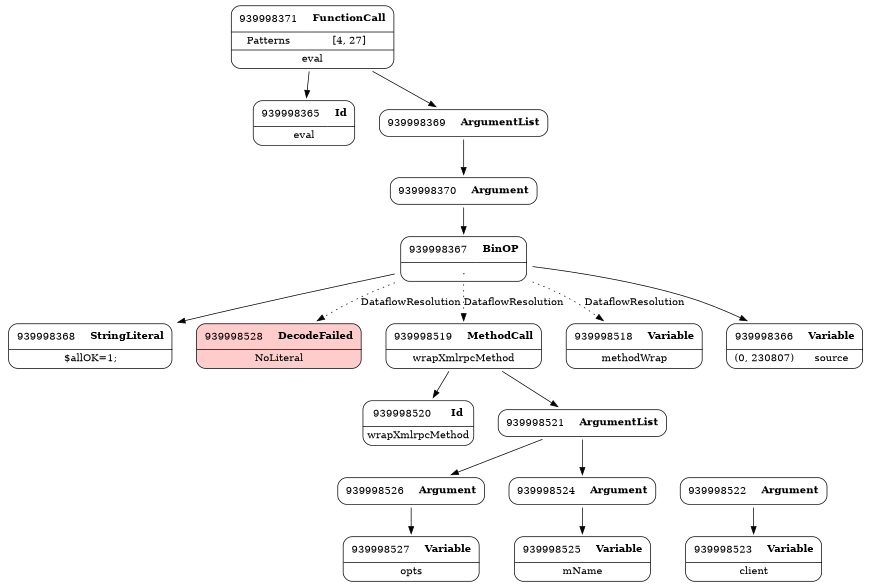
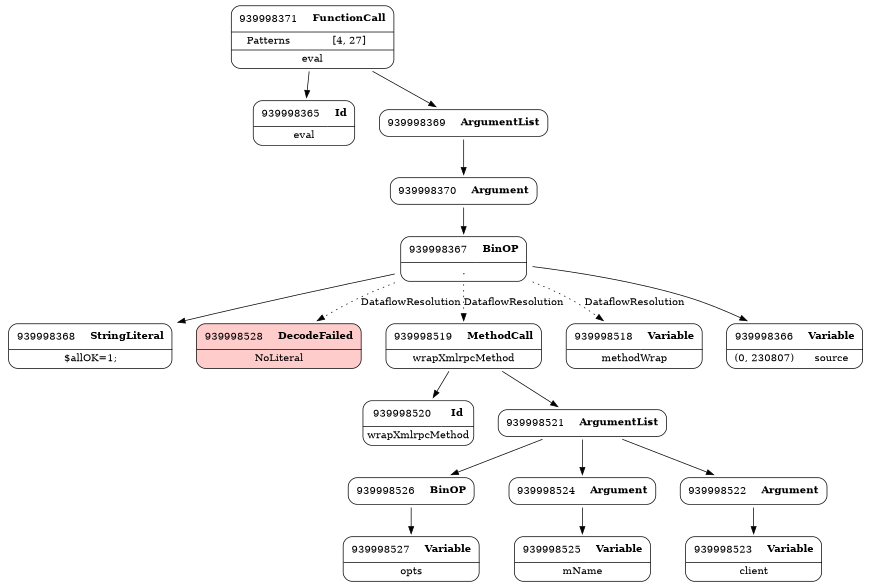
none -> (665, 456)
(448, 490) -> (448, 490)
